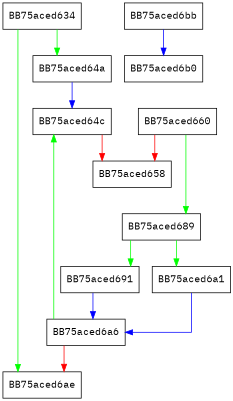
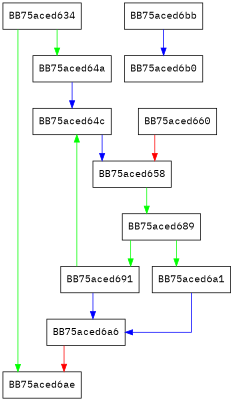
(102, 144) -> (102, 144)
(186, 171) -> (147, 197)
(54, 231) -> (77, 204)
